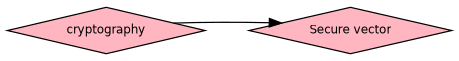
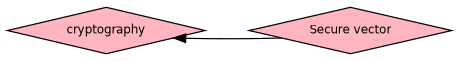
(221, 22) -> (234, 39)
